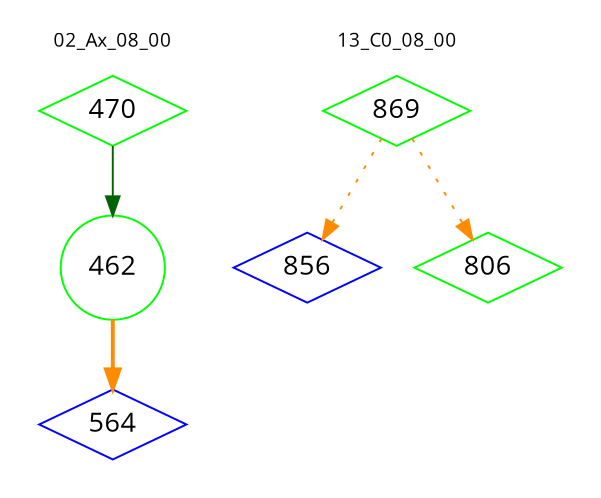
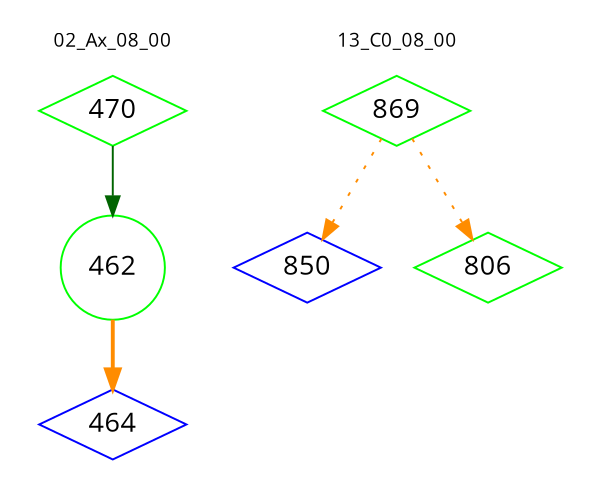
(307, 268) -> (307, 268)
(113, 424) -> (113, 424)
